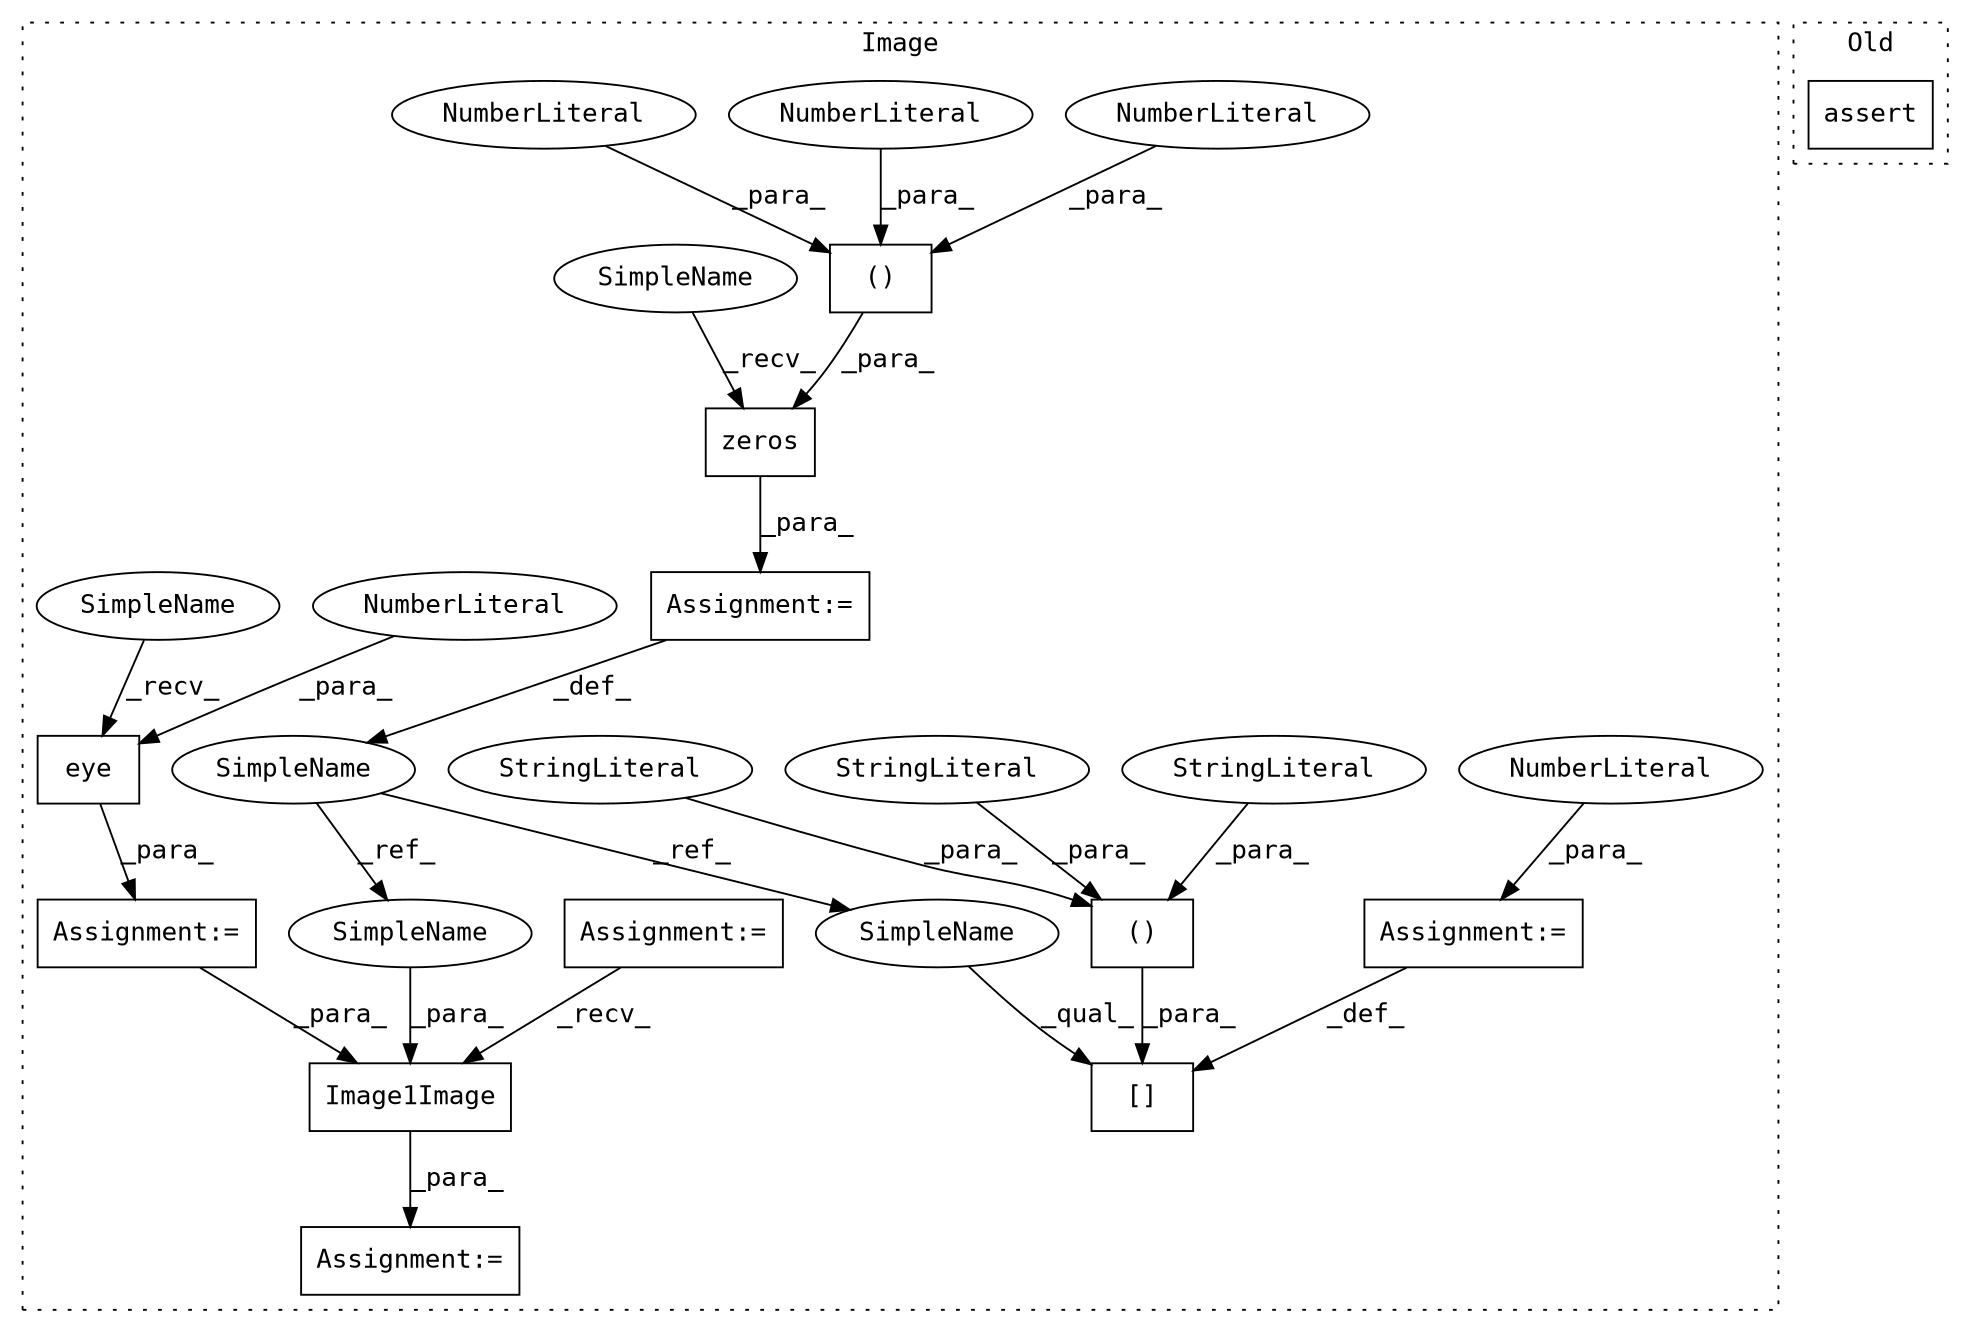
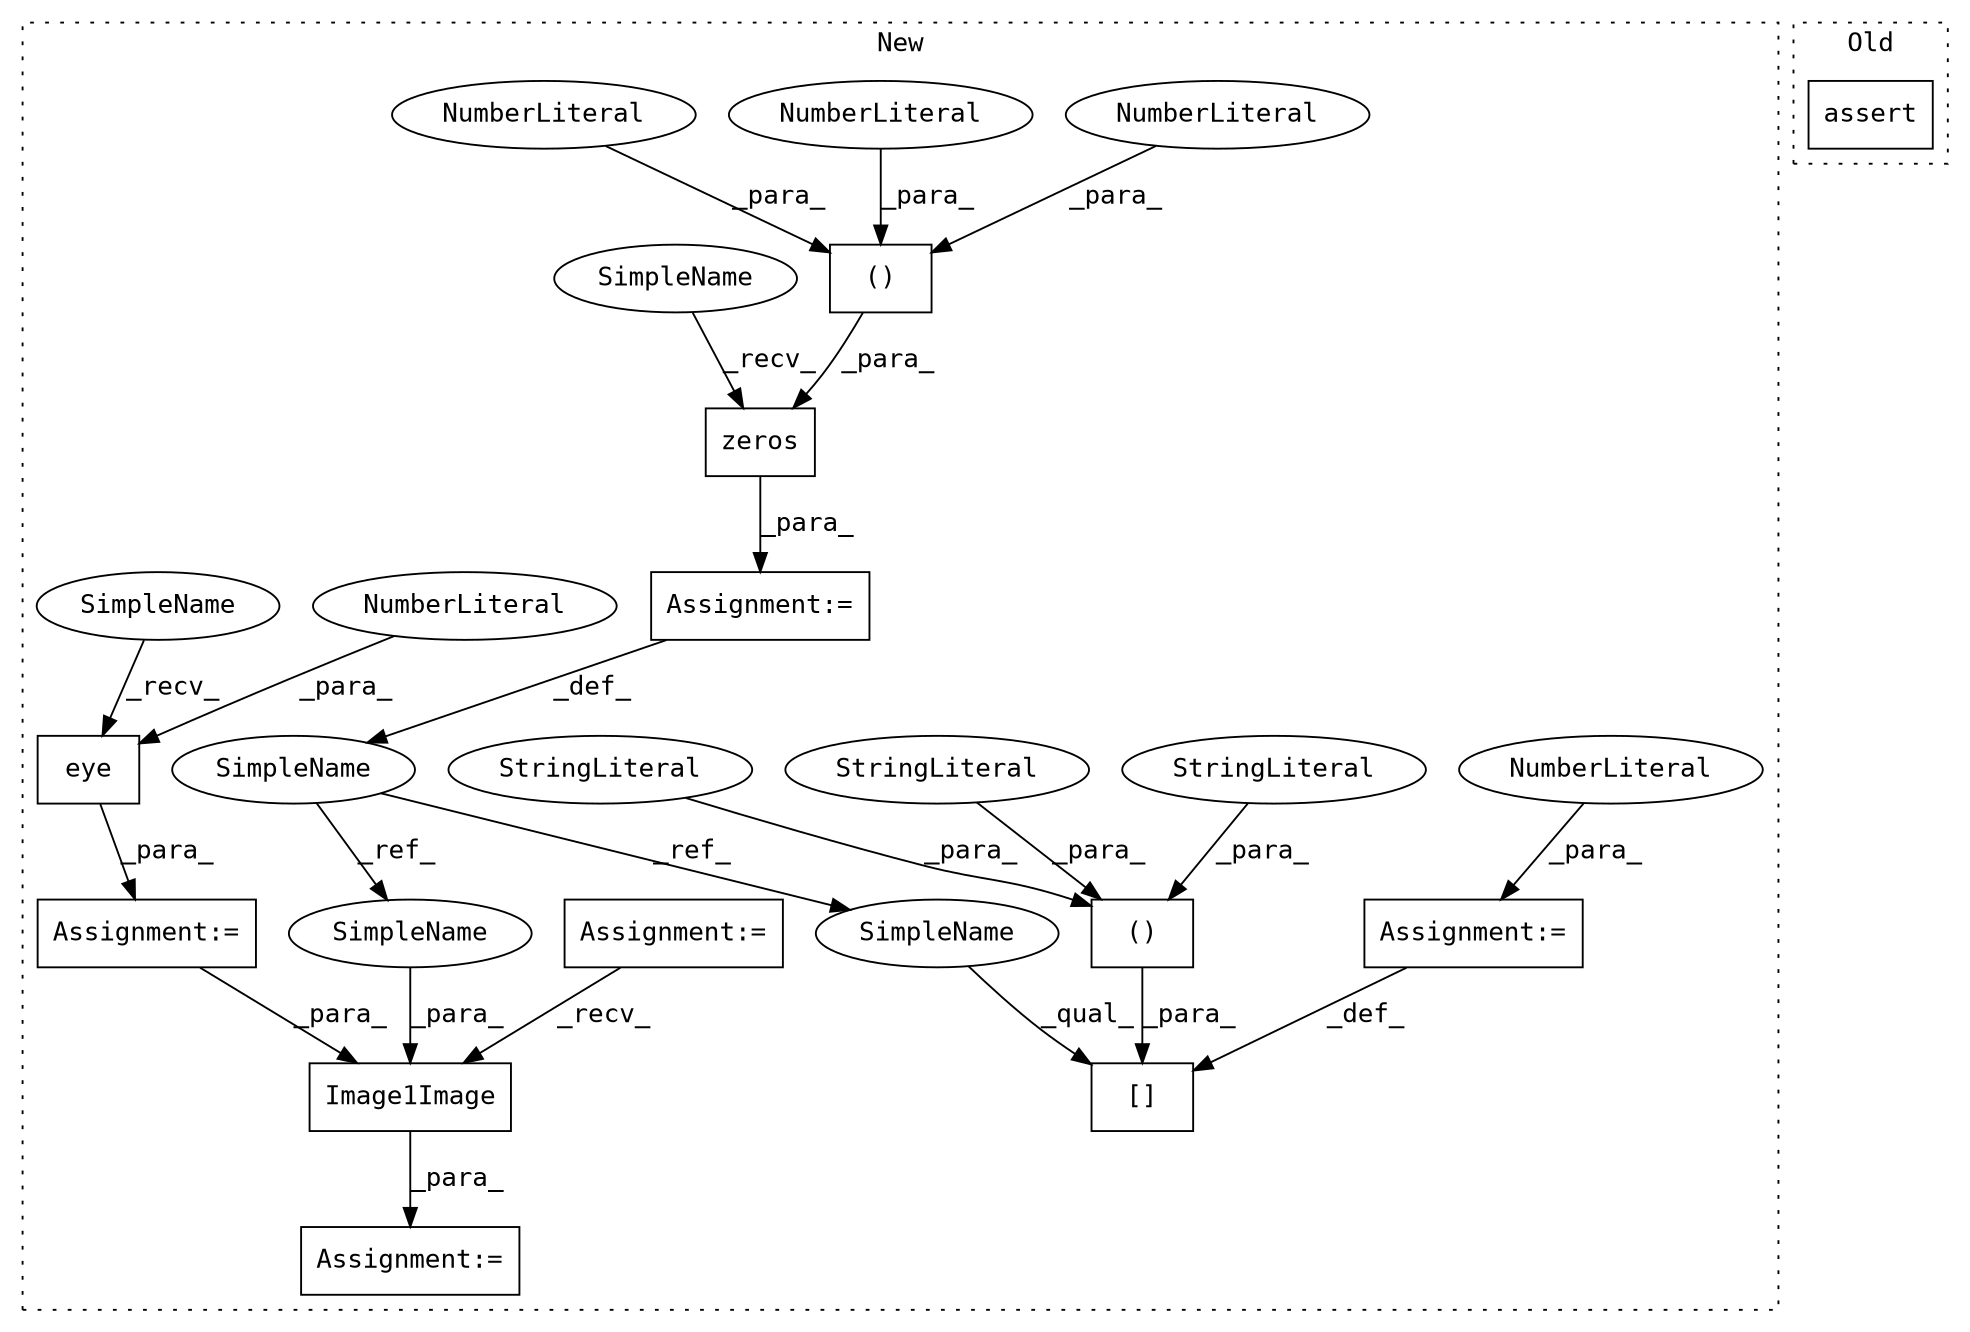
(901, 44) -> (901, 44)
